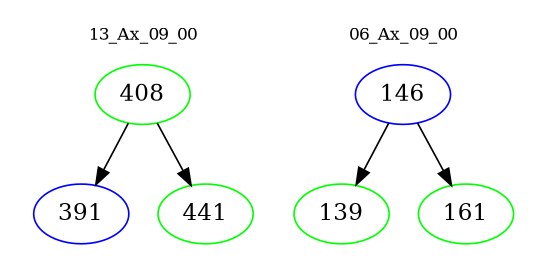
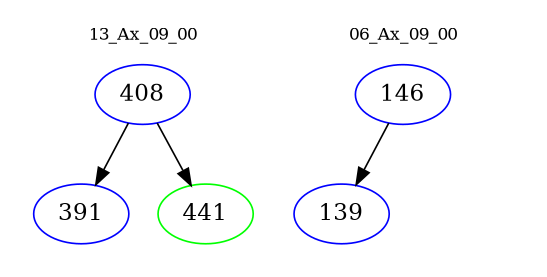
(143, 95) -> (143, 95)
(342, 214) -> (342, 214)
(466, 214) -> none
